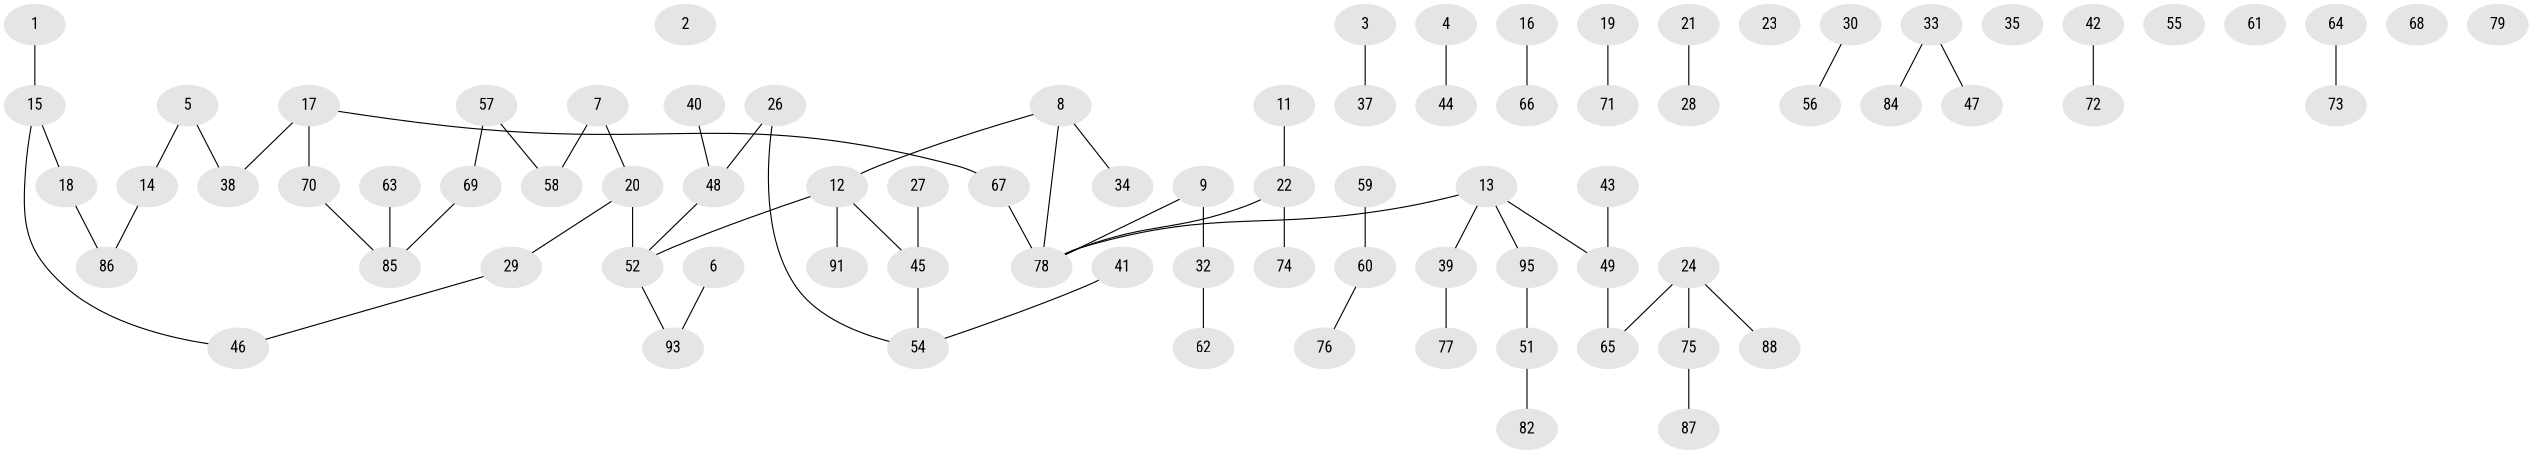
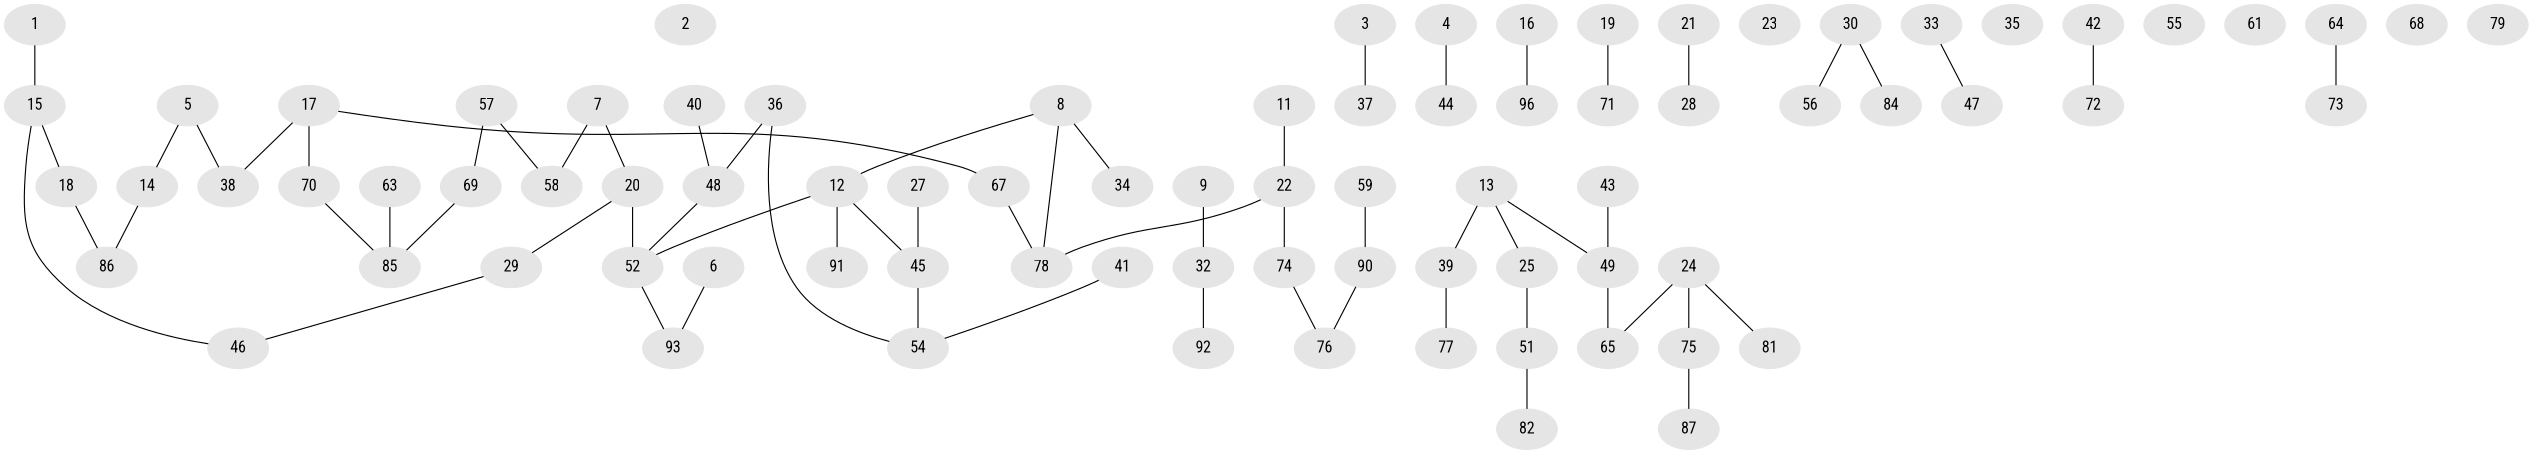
(1911, 65) -> (1871, 65)
(775, 106) -> (775, 106)
(1527, 106) -> (1527, 106)
(1261, 221) -> none
(1123, 227) -> none
(1365, 267) -> (1365, 267)
(1527, 267) -> (1527, 267)
none -> (1305, 308)
(1203, 348) -> (1203, 348)
(1770, 348) -> (1770, 348)
